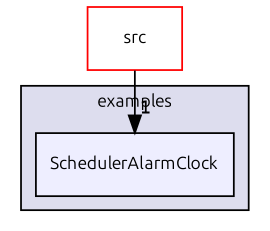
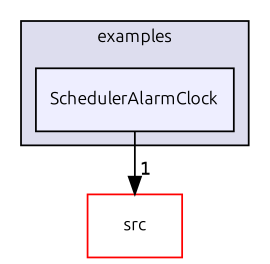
(135, 96) -> (135, 157)
